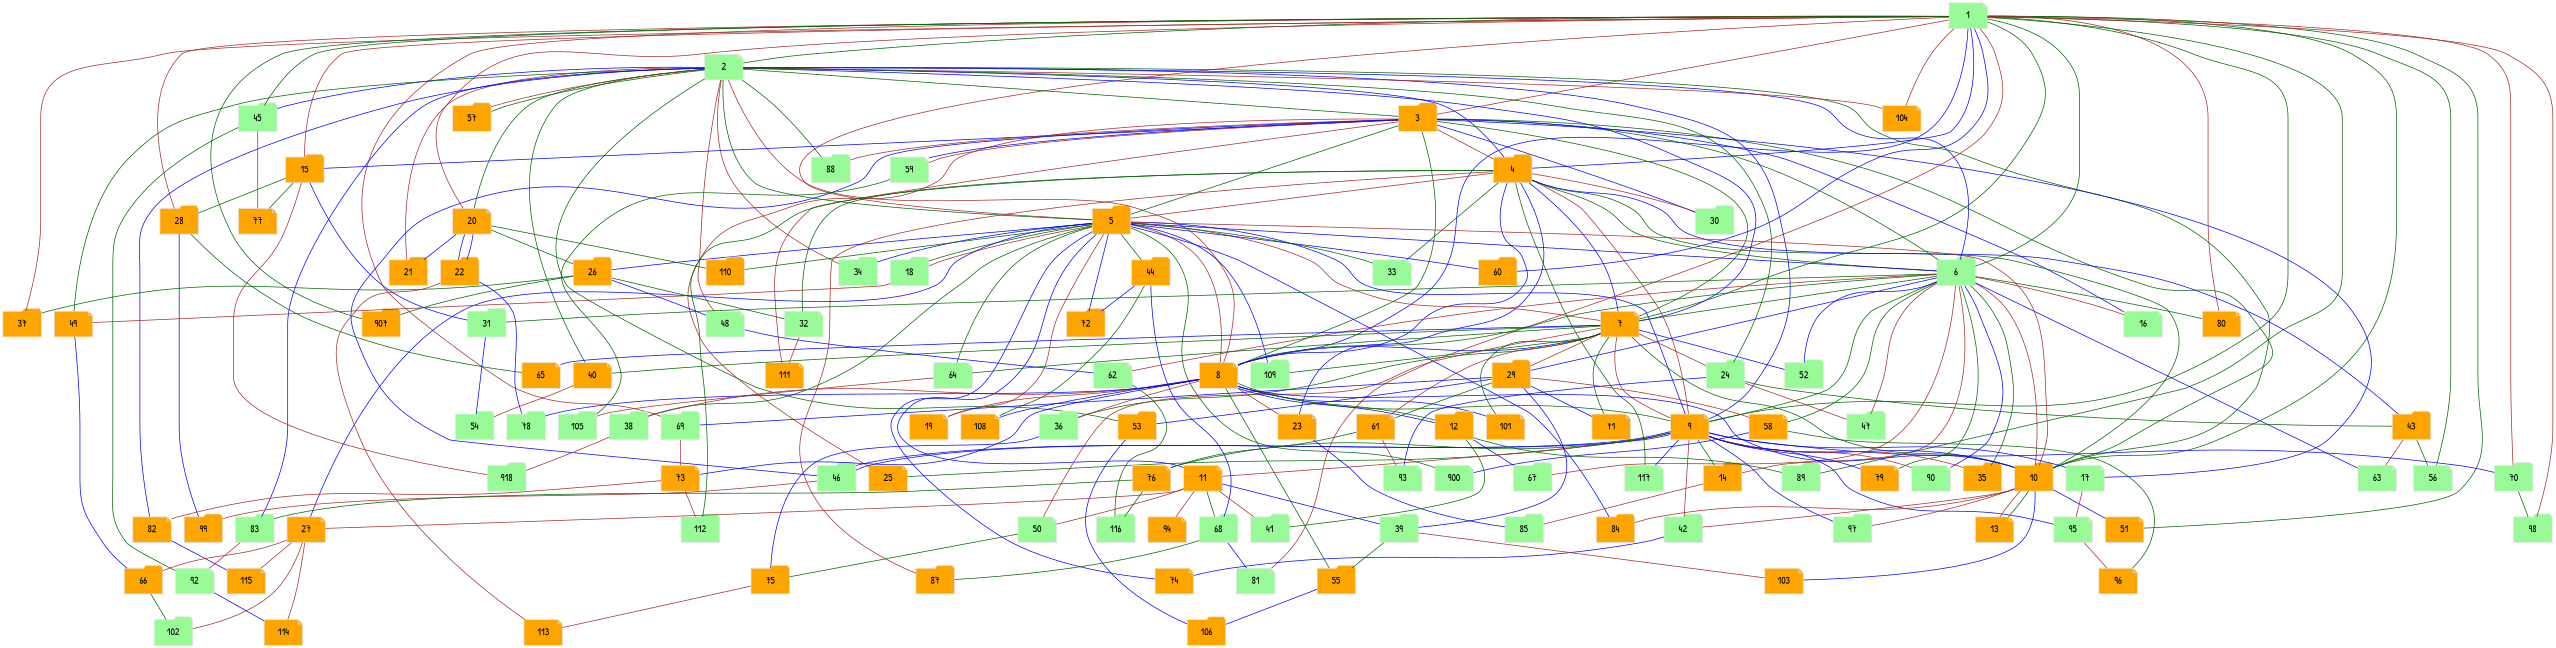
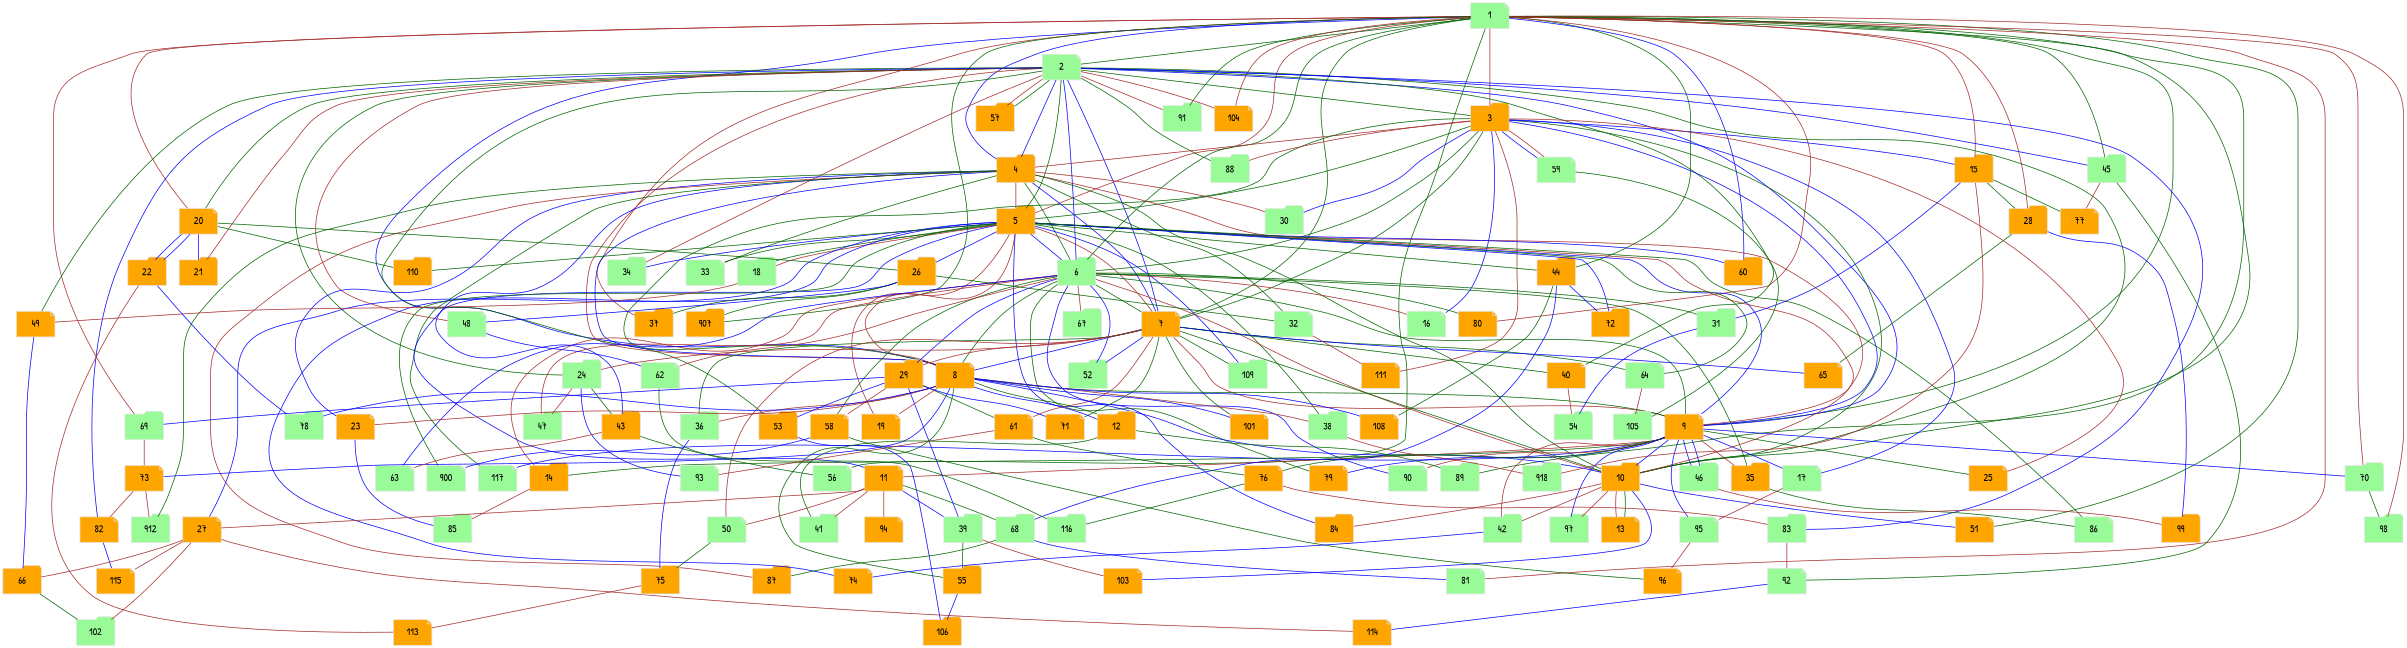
none -> (1689, 111)
none -> (1182, 119)
(588, 189) -> (1811, 248)
(1503, 459) -> none
(745, 493) -> (1525, 508)
(700, 530) -> (151, 530)
none -> (2094, 530)
